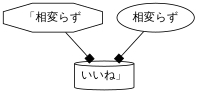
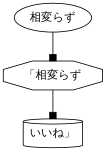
(133, 43) -> (53, 43)
